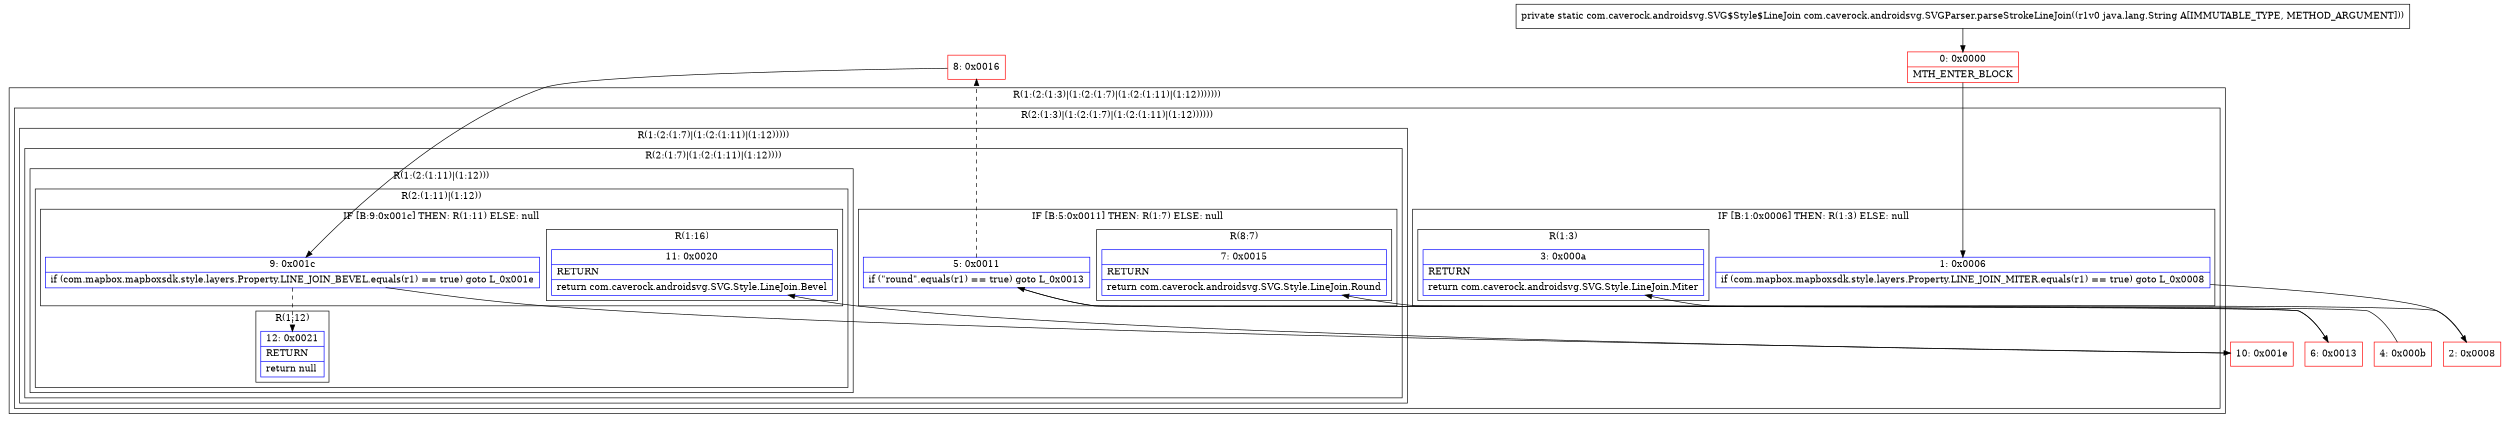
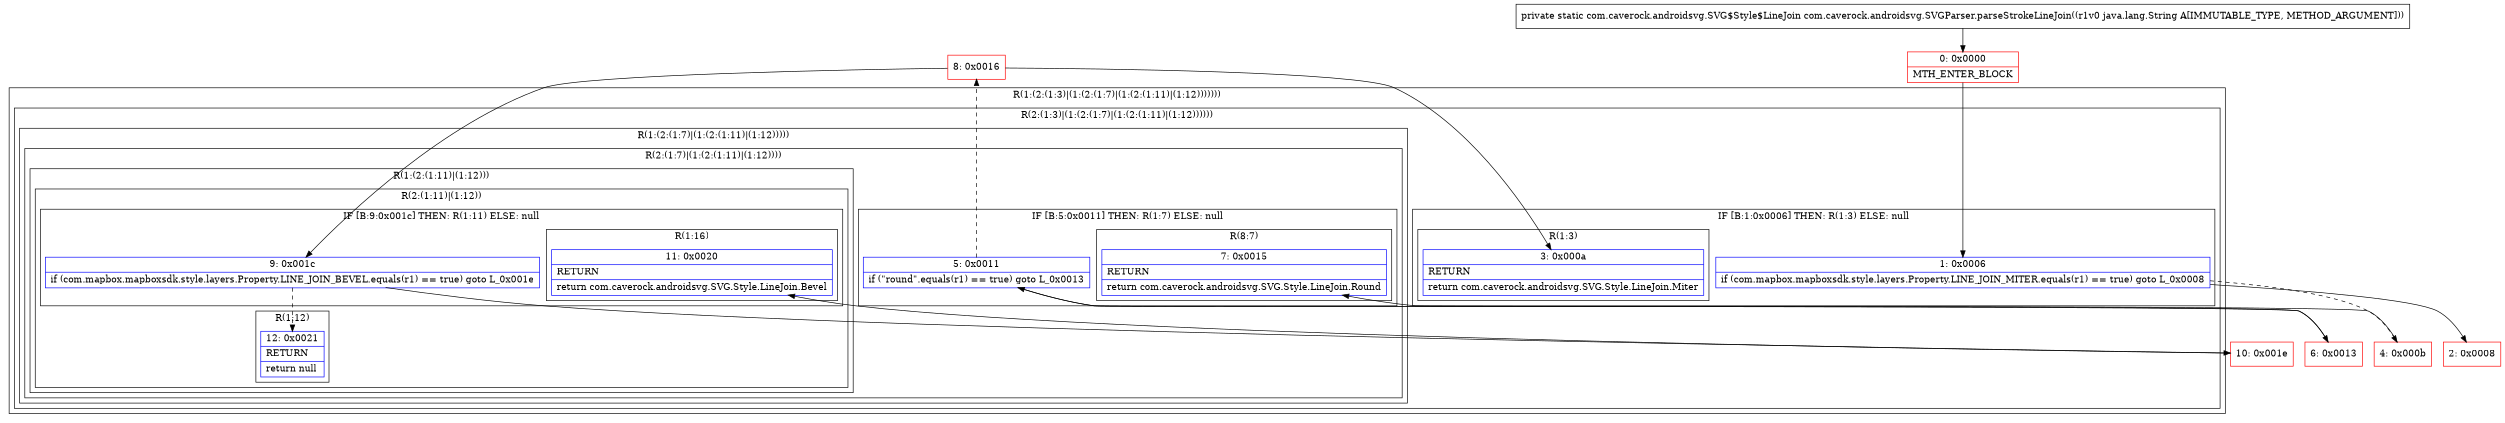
none -> (2328, 297)
(2066, 306) -> (1311, 77)
